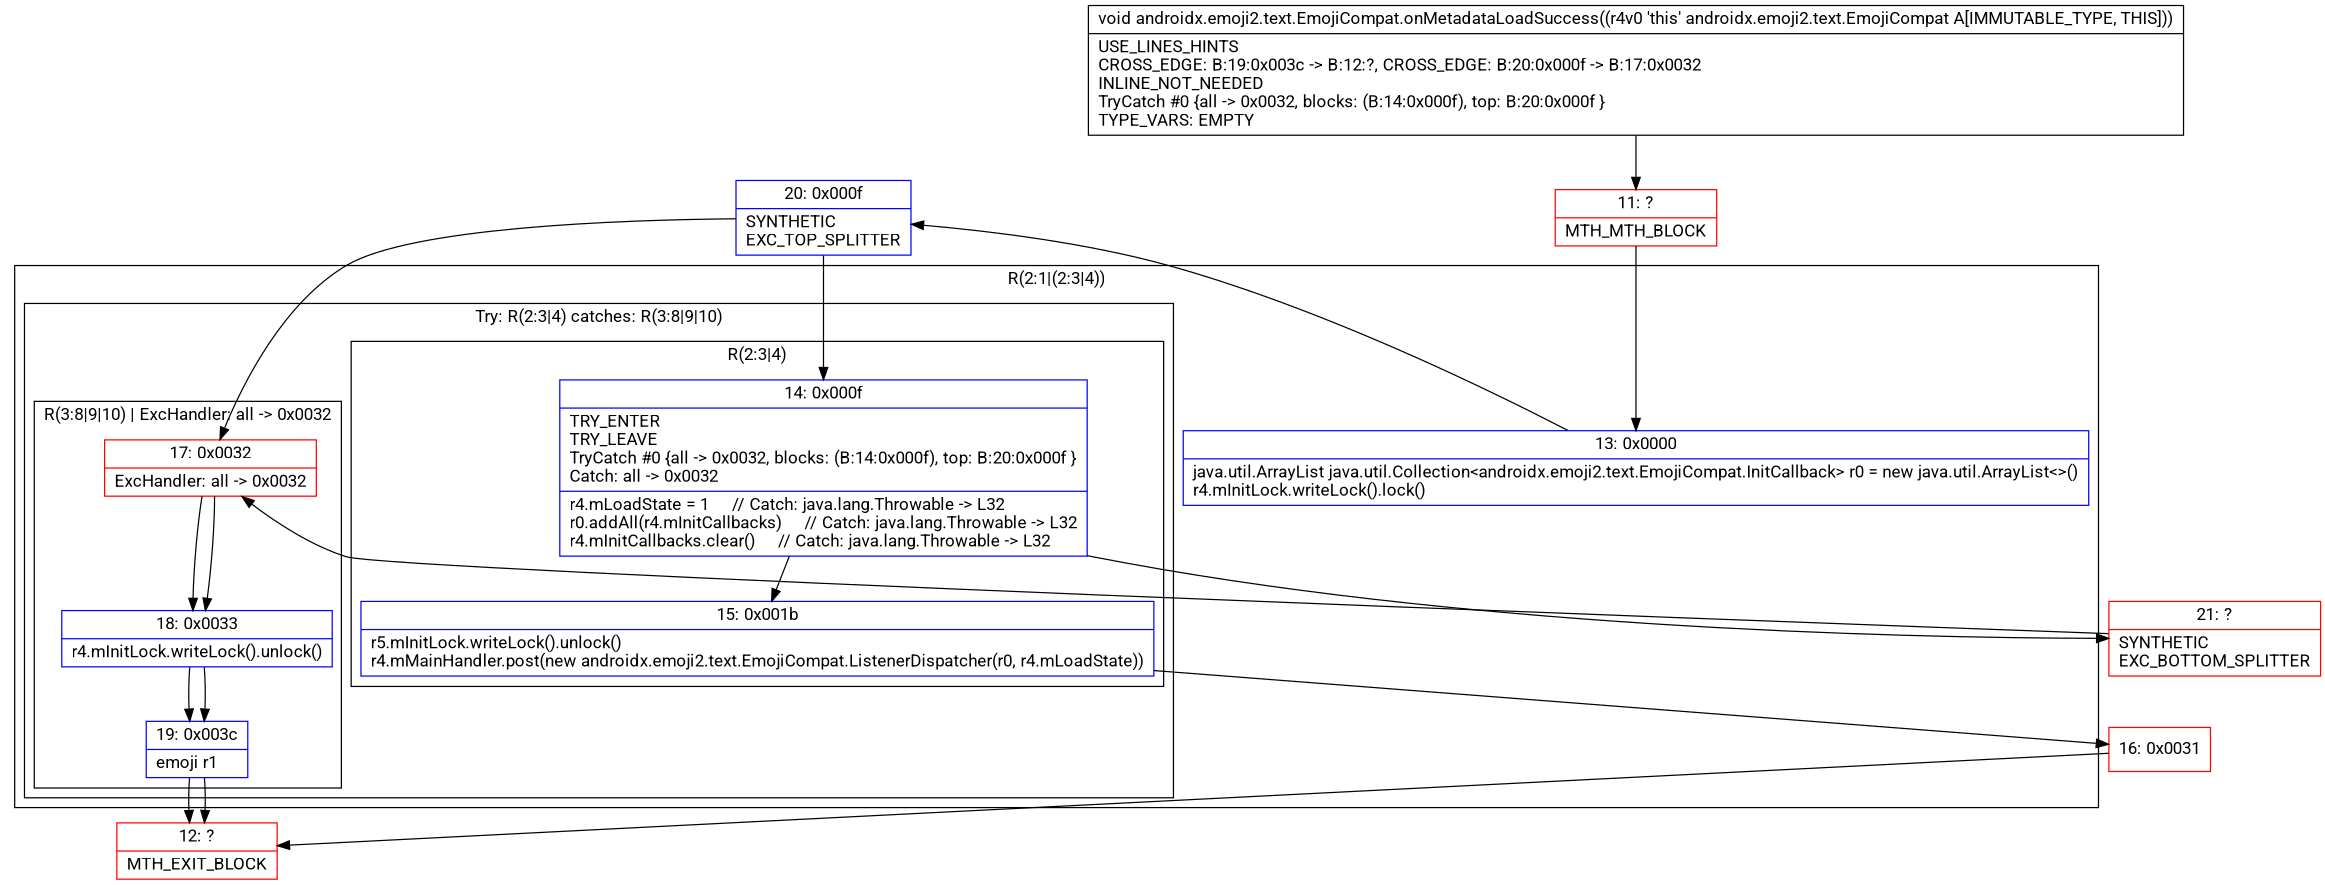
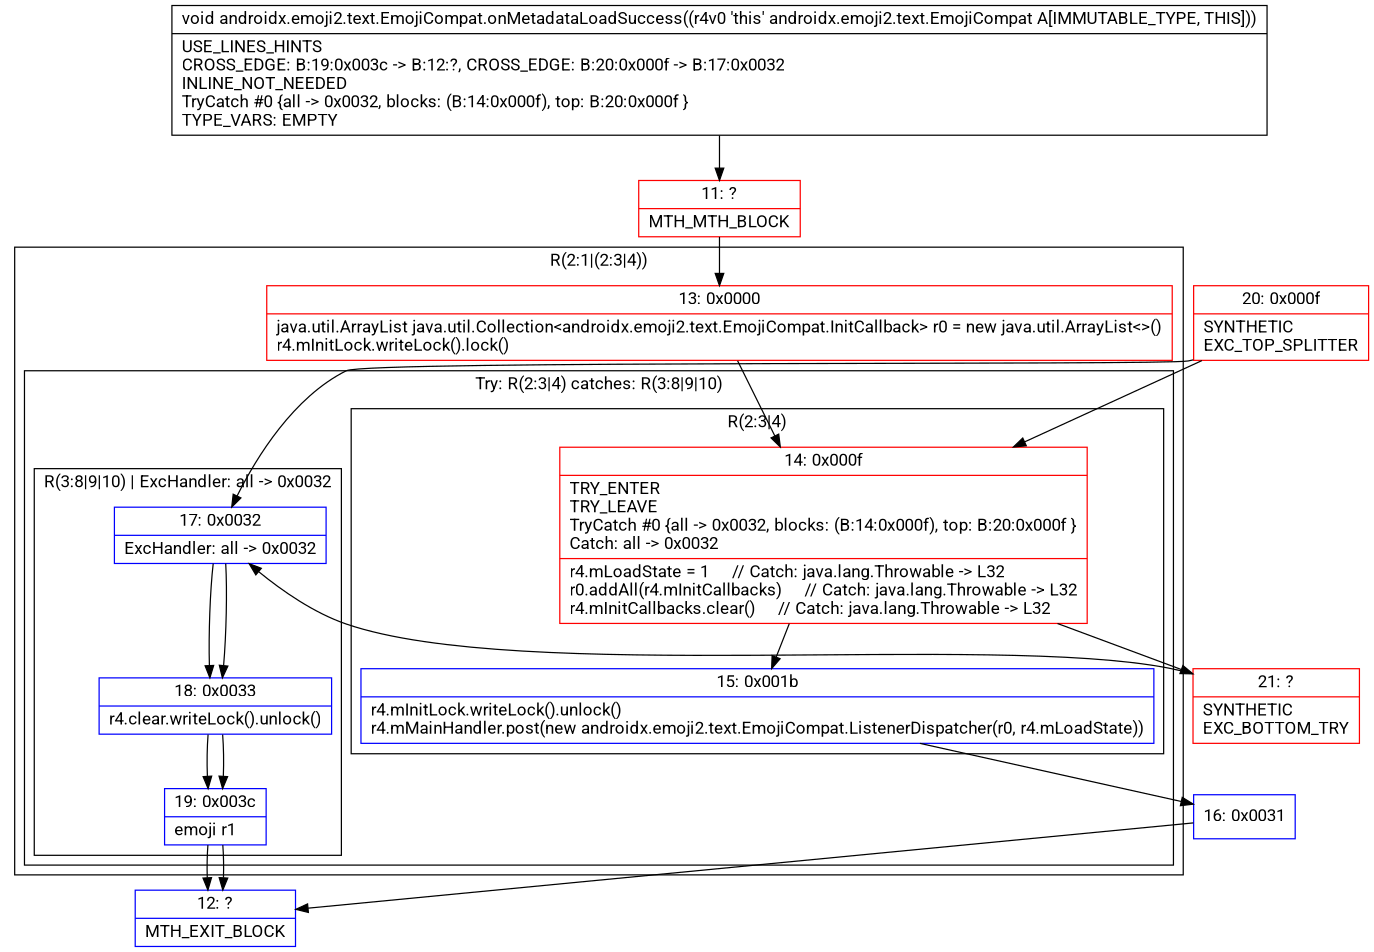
(823, 218) -> (1281, 323)
(1256, 294) -> (756, 398)
(210, 468) -> (220, 535)
(823, 468) -> (823, 535)
(1636, 468) -> (719, 323)
(496, 643) -> (496, 710)
(197, 652) -> (215, 719)
(2215, 661) -> (1276, 729)
(2160, 749) -> (1244, 817)
(197, 851) -> (215, 918)
